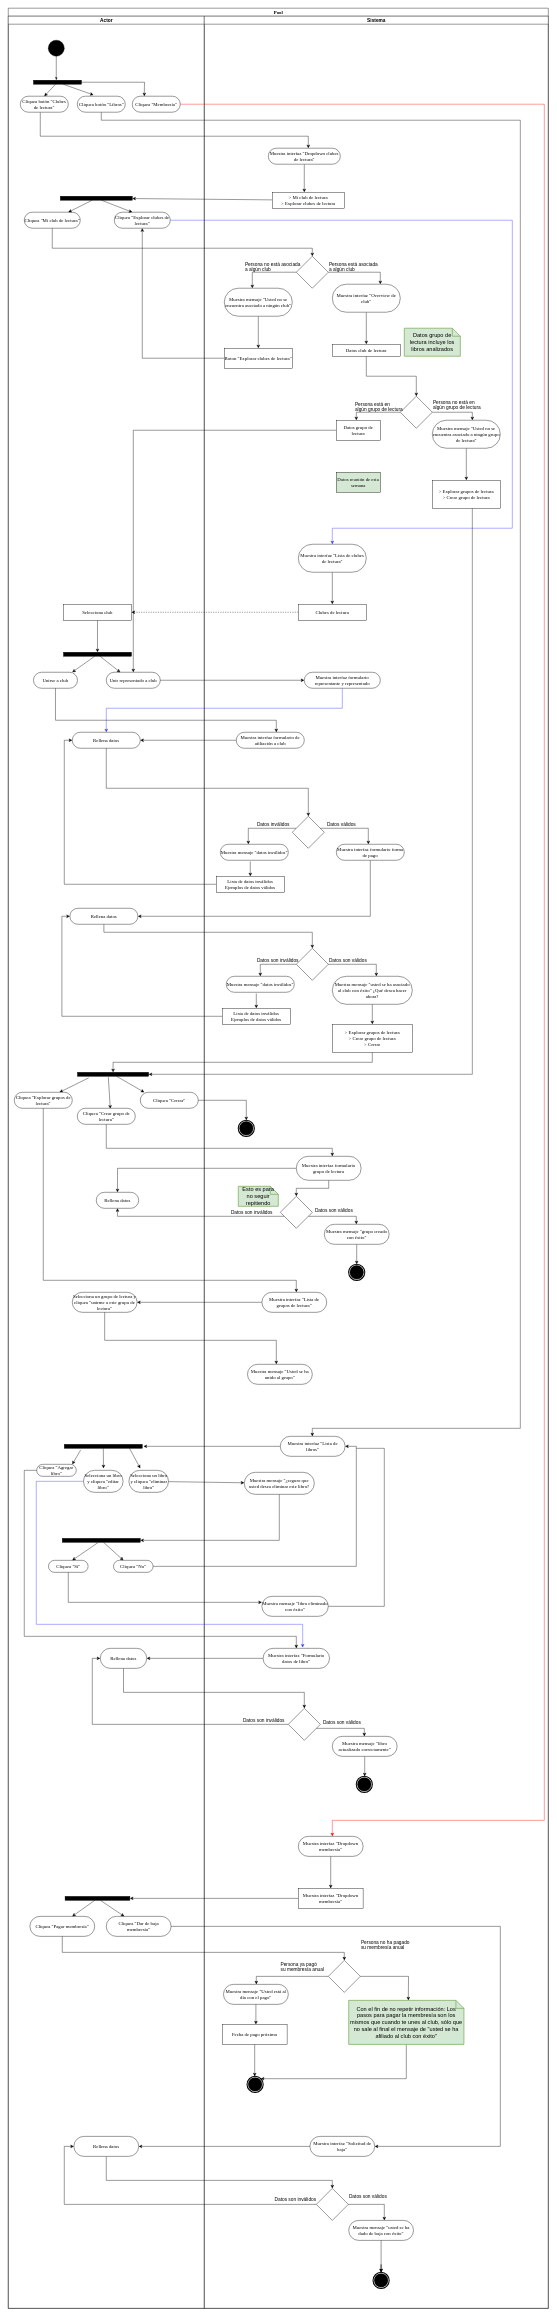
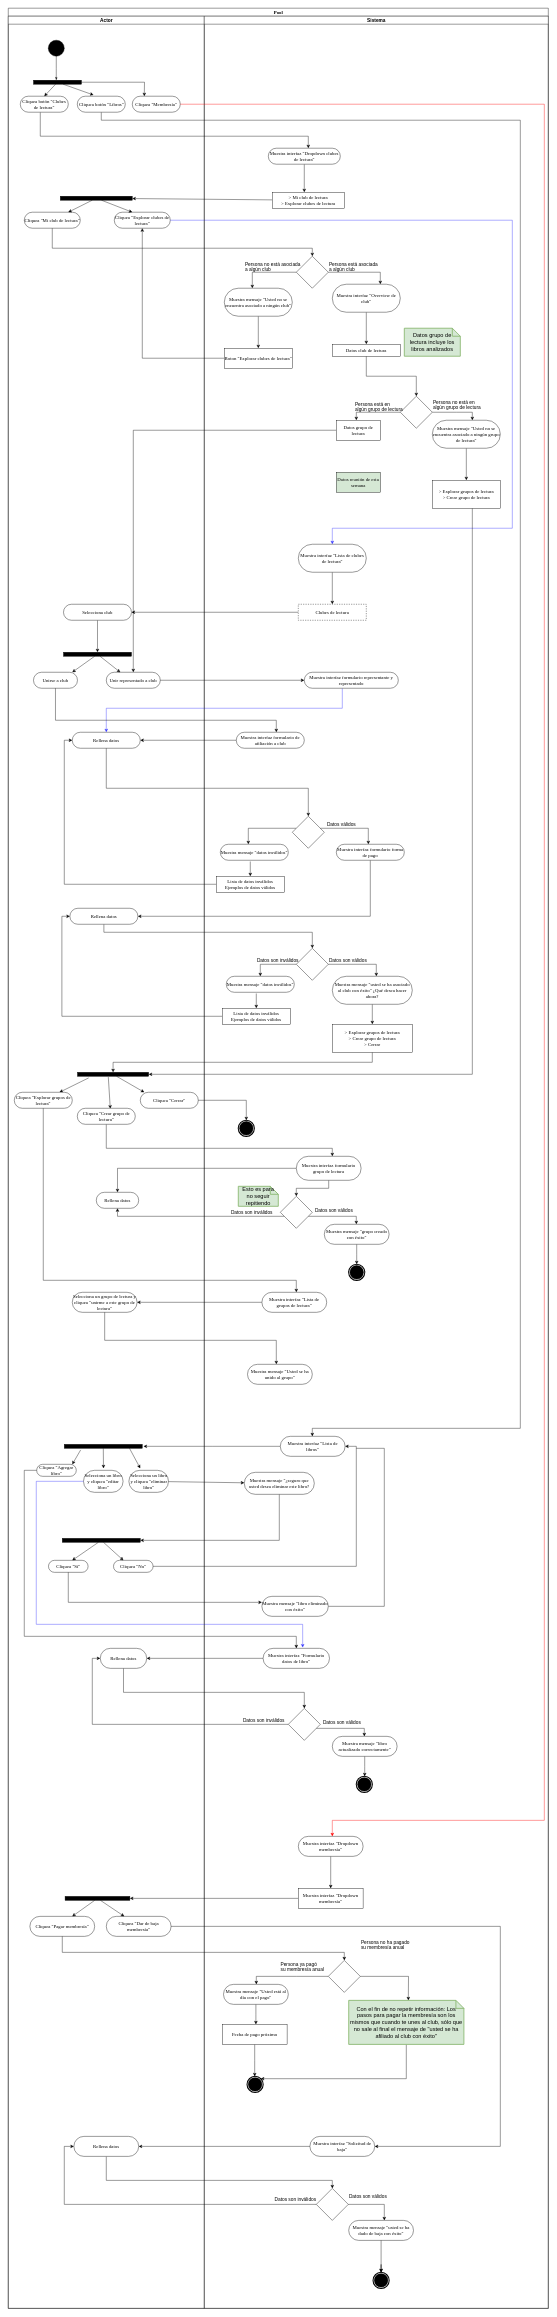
(97, 612) -> (97, 612)
(217, 612) -> (217, 612)
(332, 612) -> (332, 612)
(342, 680) -> (351, 680)
(274, 824) -> none
